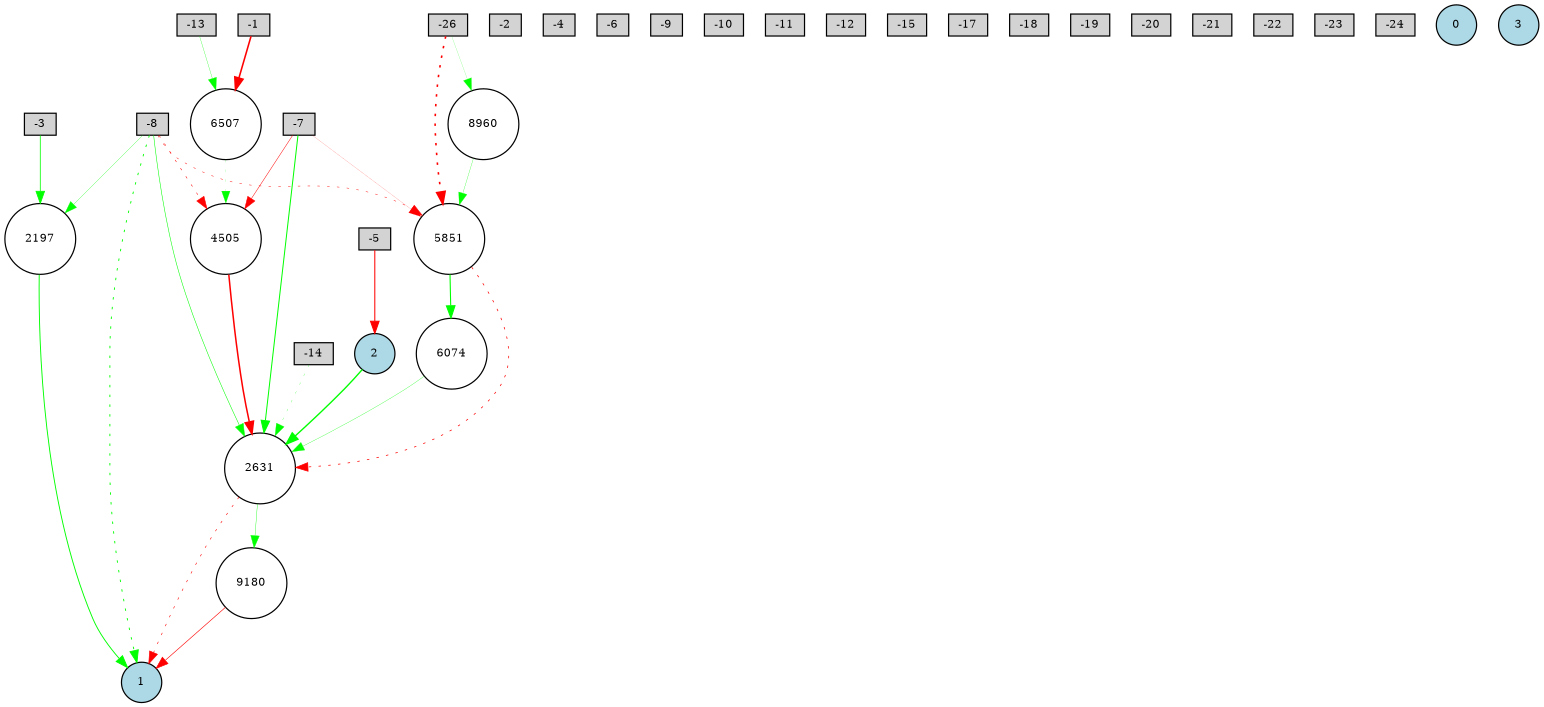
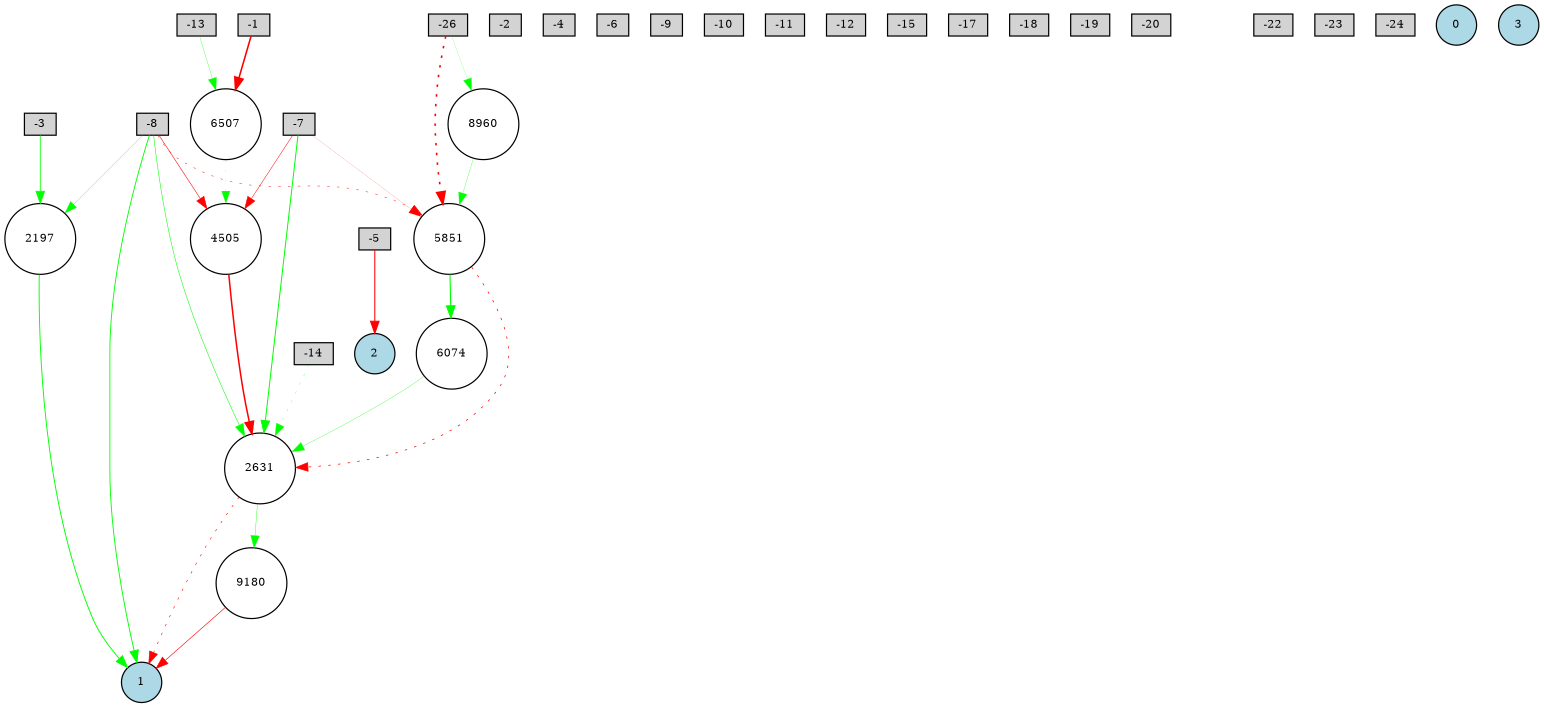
(1212, 25) -> none
(181, 169) -> (181, 169)
(110, 392) -> (110, 392)
(330, 404) -> none
